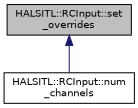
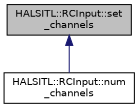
(69, 20) -> (69, 20)
